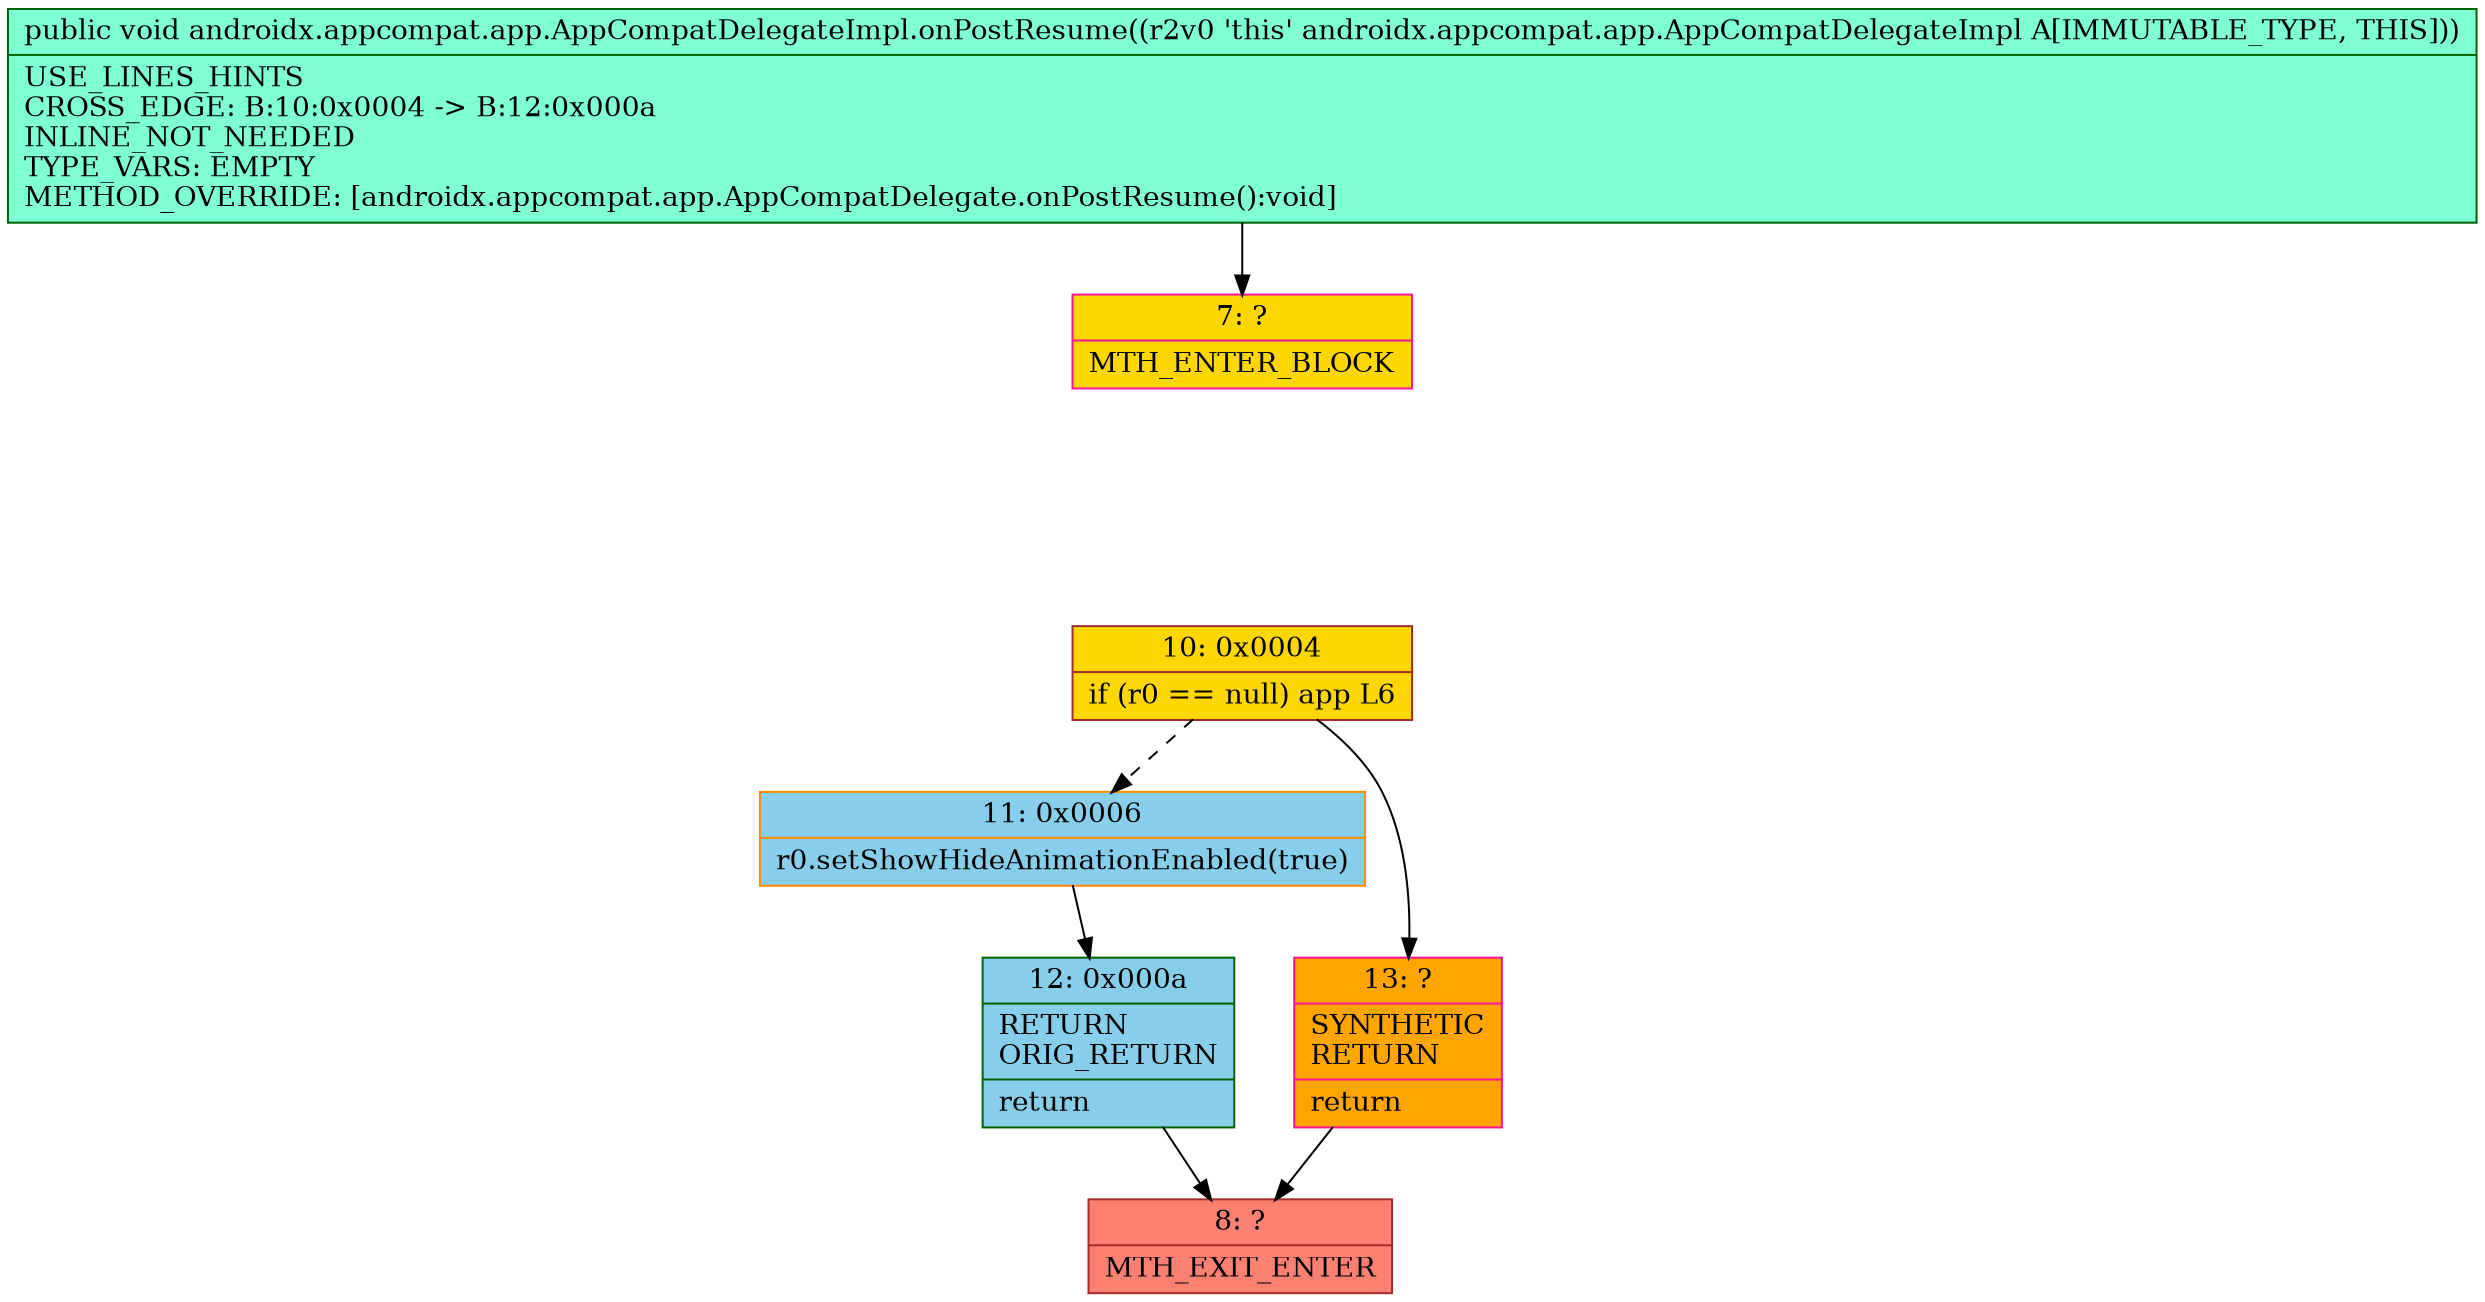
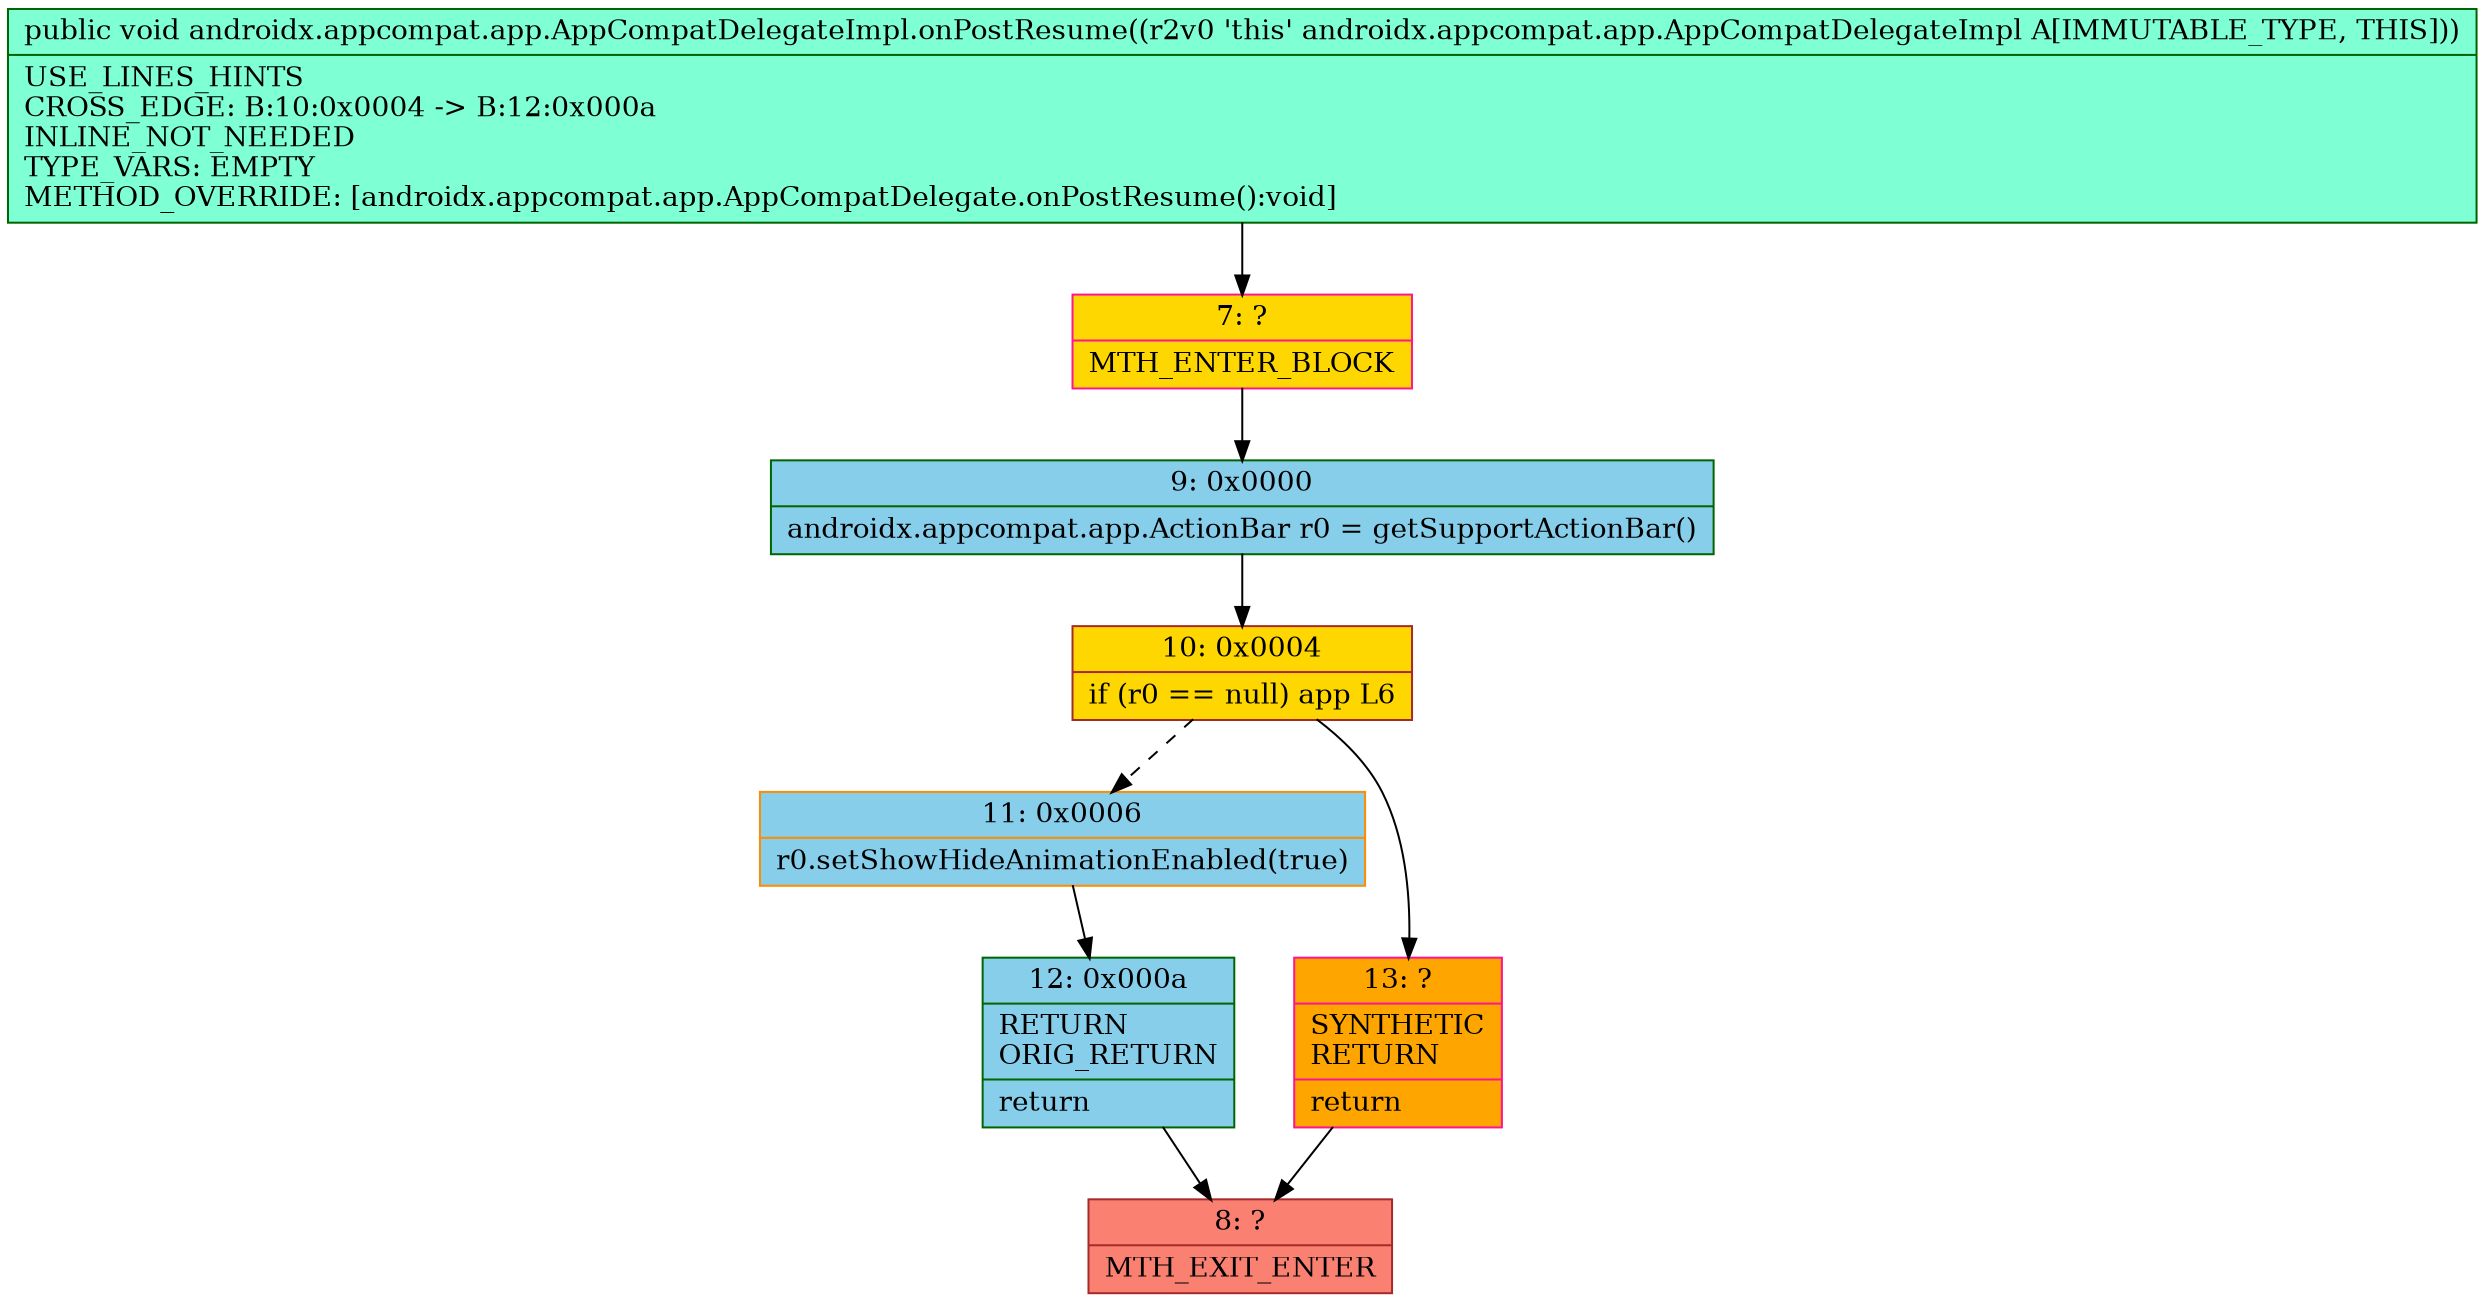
none -> (1242, 507)
